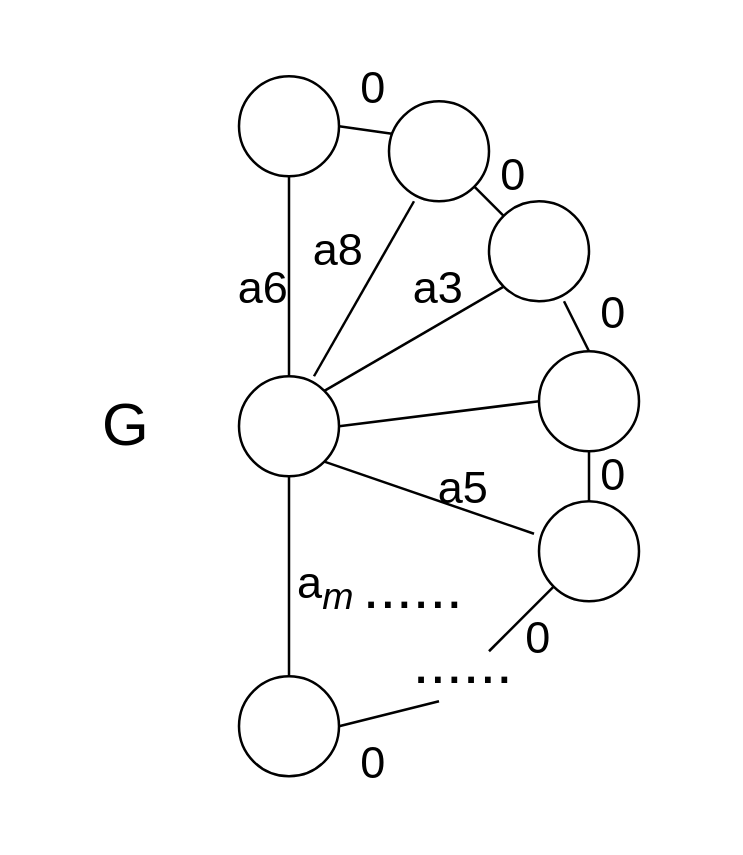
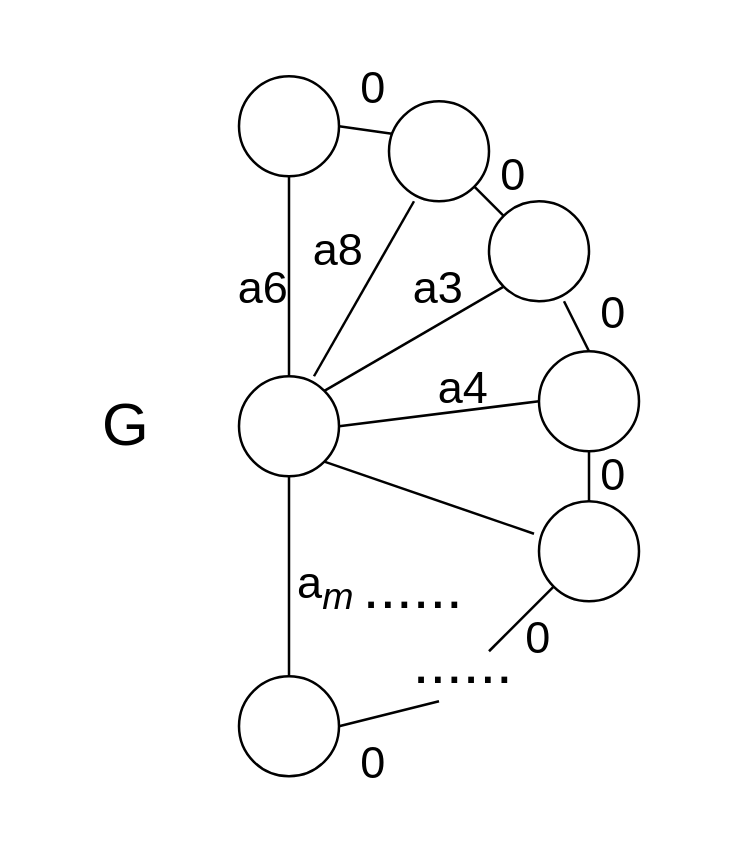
none -> (464, 389)
(464, 489) -> none
